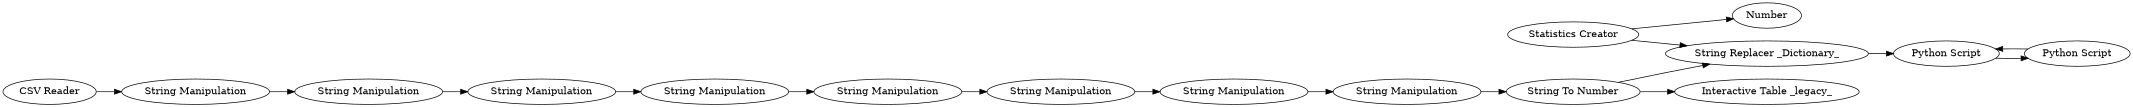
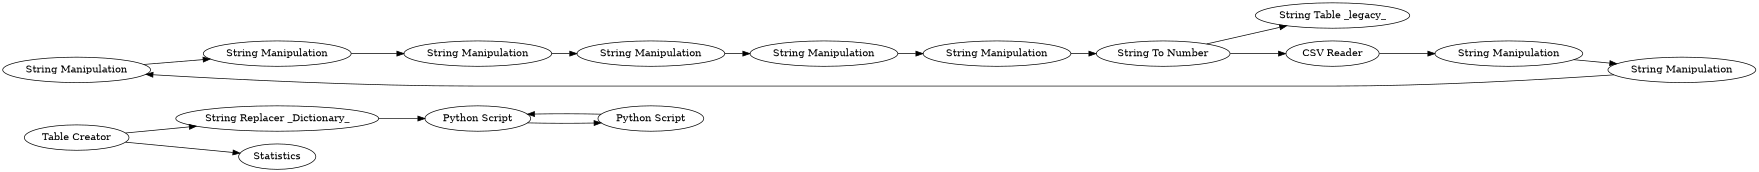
(1767, 16) -> (277, 157)
(1573, 35) -> (77, 138)
(1660, 74) -> (1254, 54)
(1767, 92) -> (1333, 16)
